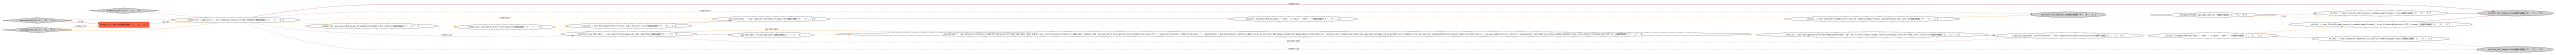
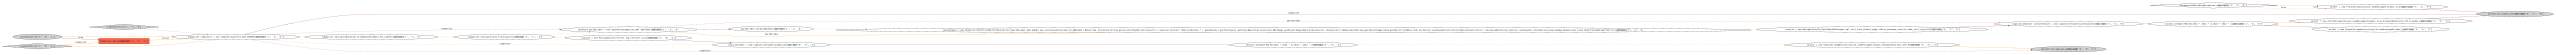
(37, 20) -> (37, 37)
(2516, 50) -> none
